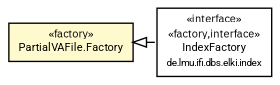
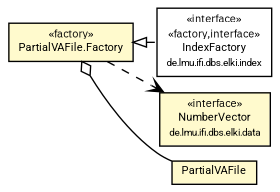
none -> (214, 119)
none -> (214, 172)
